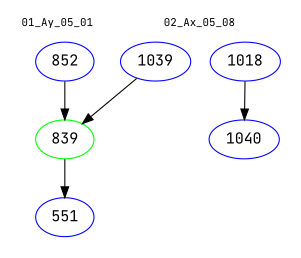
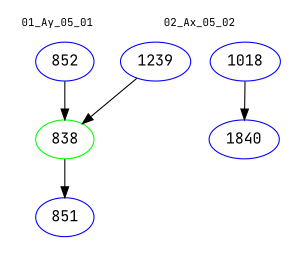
(200, 23) -> (200, 23)
(156, 62) -> (156, 62)
(65, 139) -> (65, 139)
(244, 139) -> (244, 139)
(65, 217) -> (65, 217)
